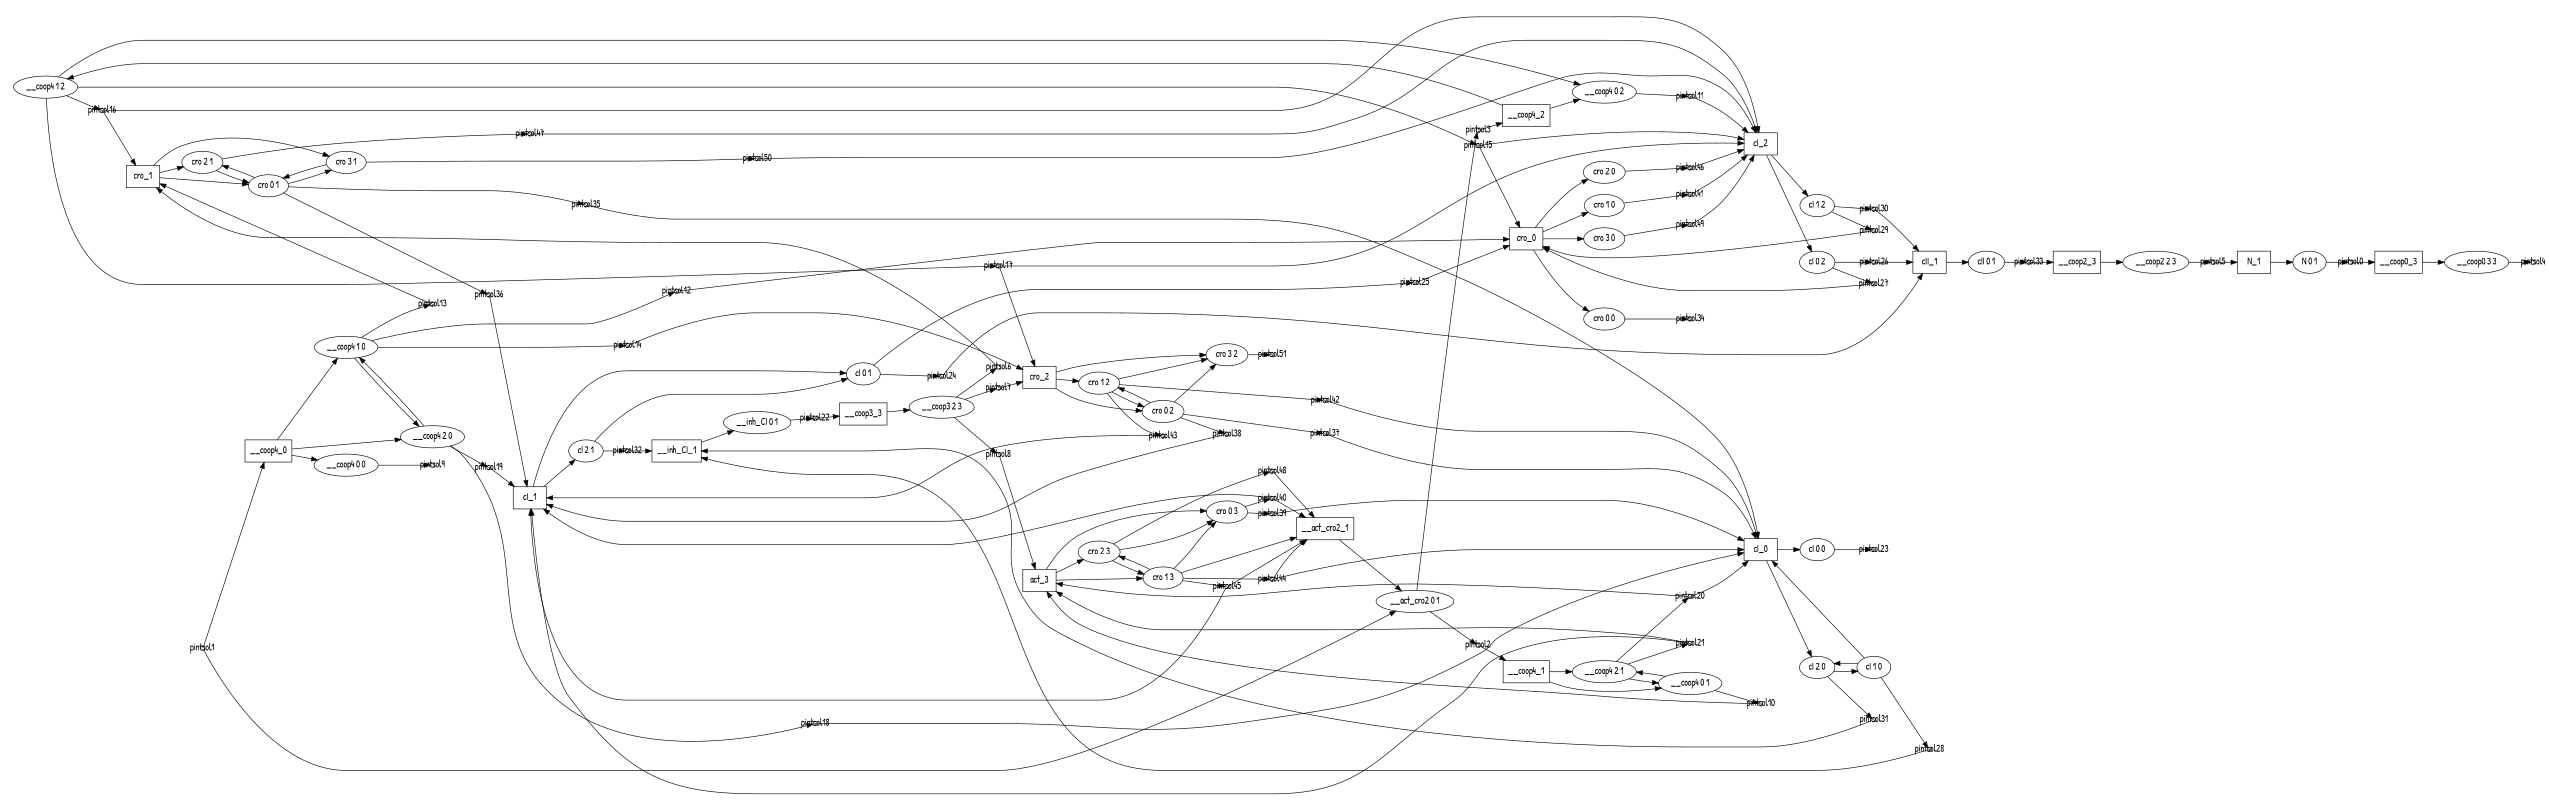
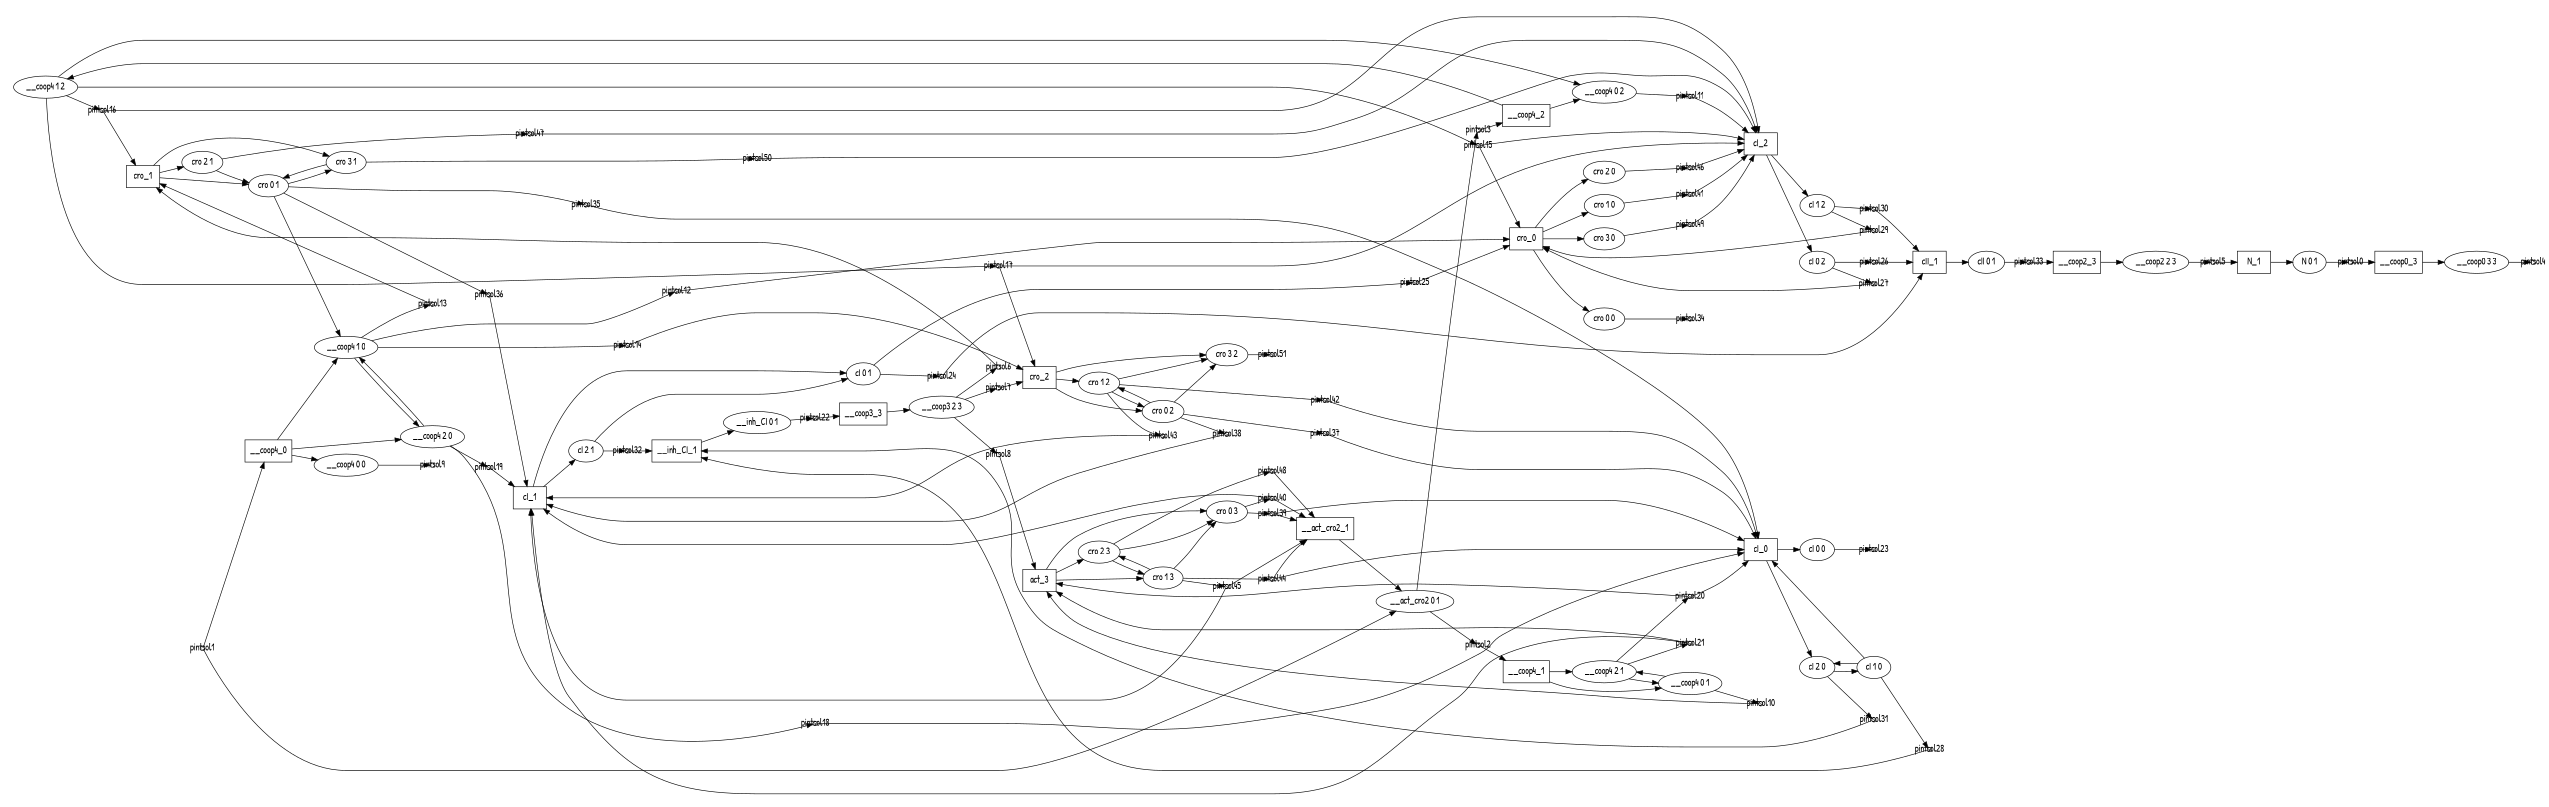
(241, 172) -> (306, 264)
(1236, 556) -> (1282, 517)
